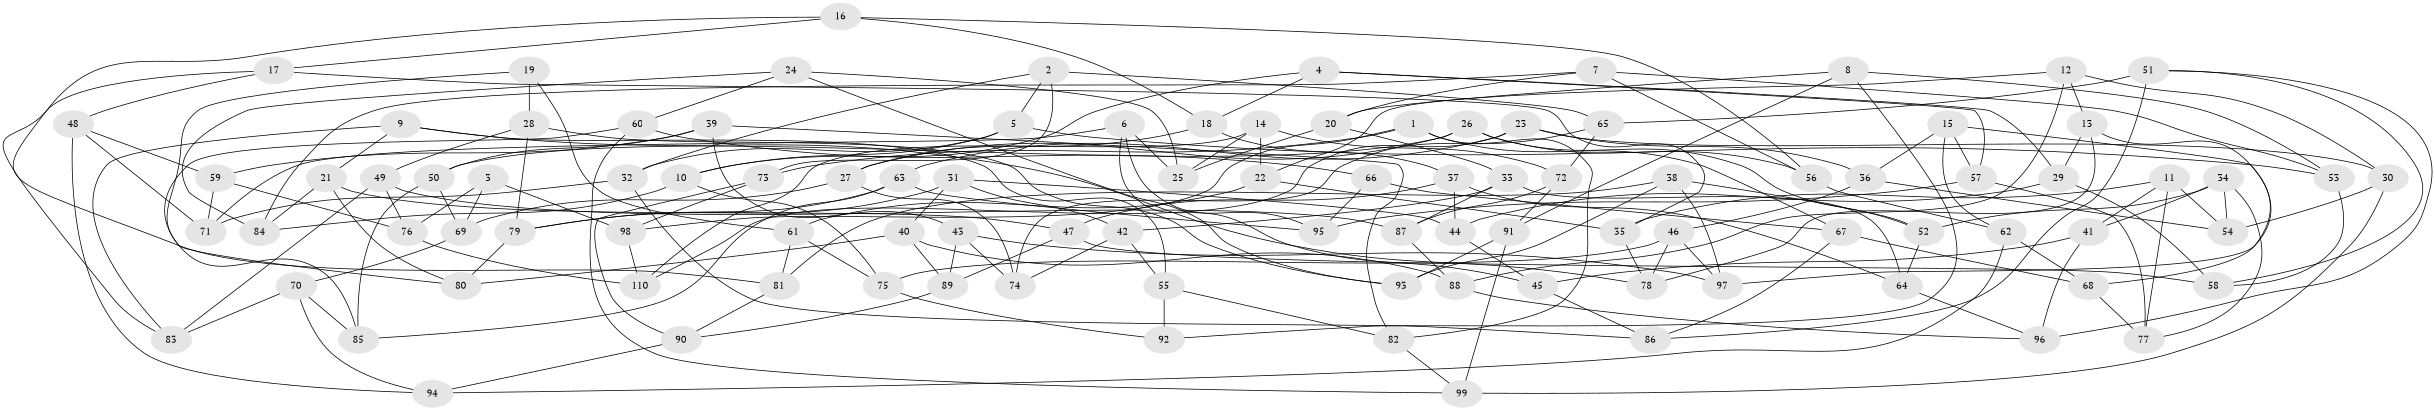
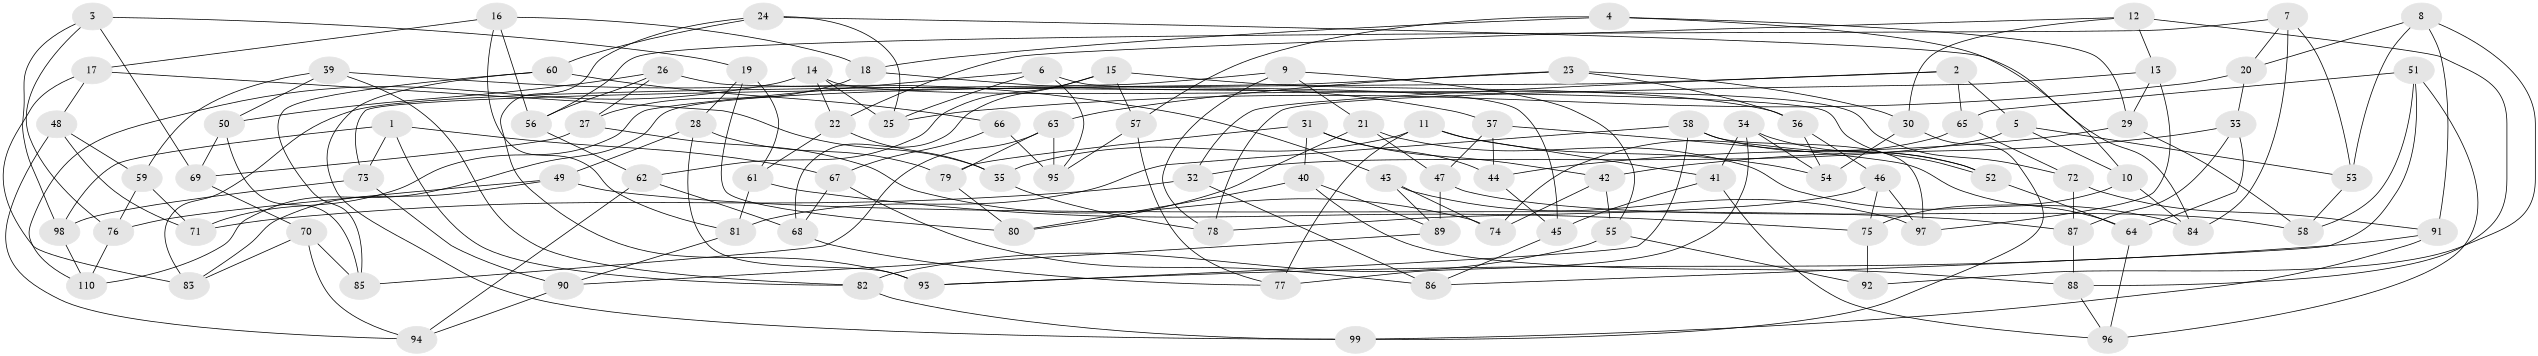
none -> (437, 31)
